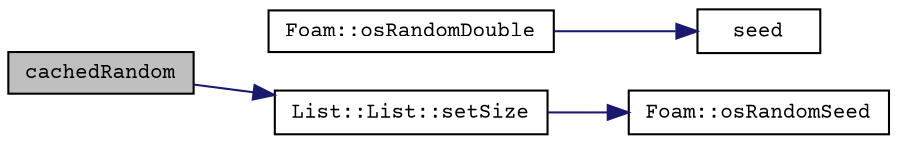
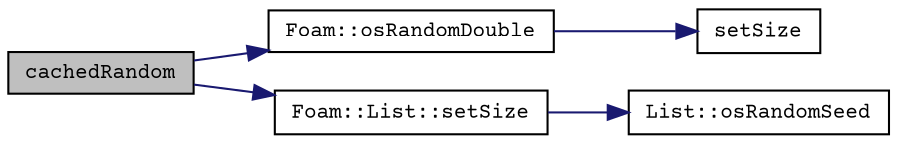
(759, 31) -> (759, 31)
none -> (221, 57)
(411, 112) -> (411, 112)
(759, 112) -> (759, 112)
